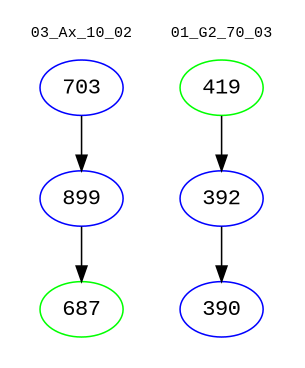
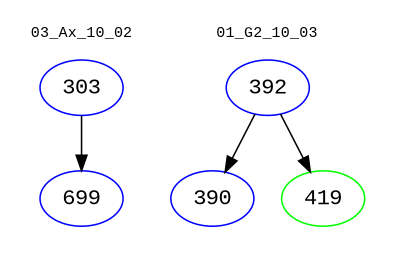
(222, 33) -> (268, 33)
(82, 88) -> (82, 88)
(222, 136) -> (292, 136)
(82, 199) -> (82, 199)
(82, 309) -> none
